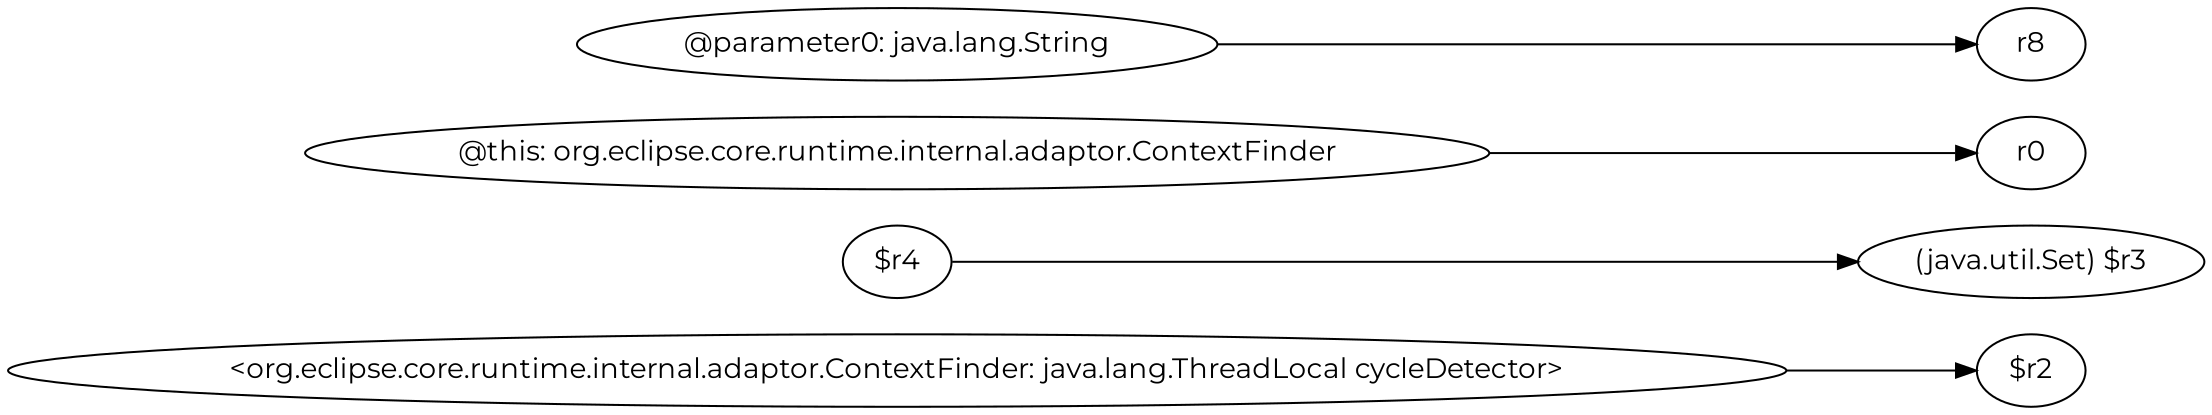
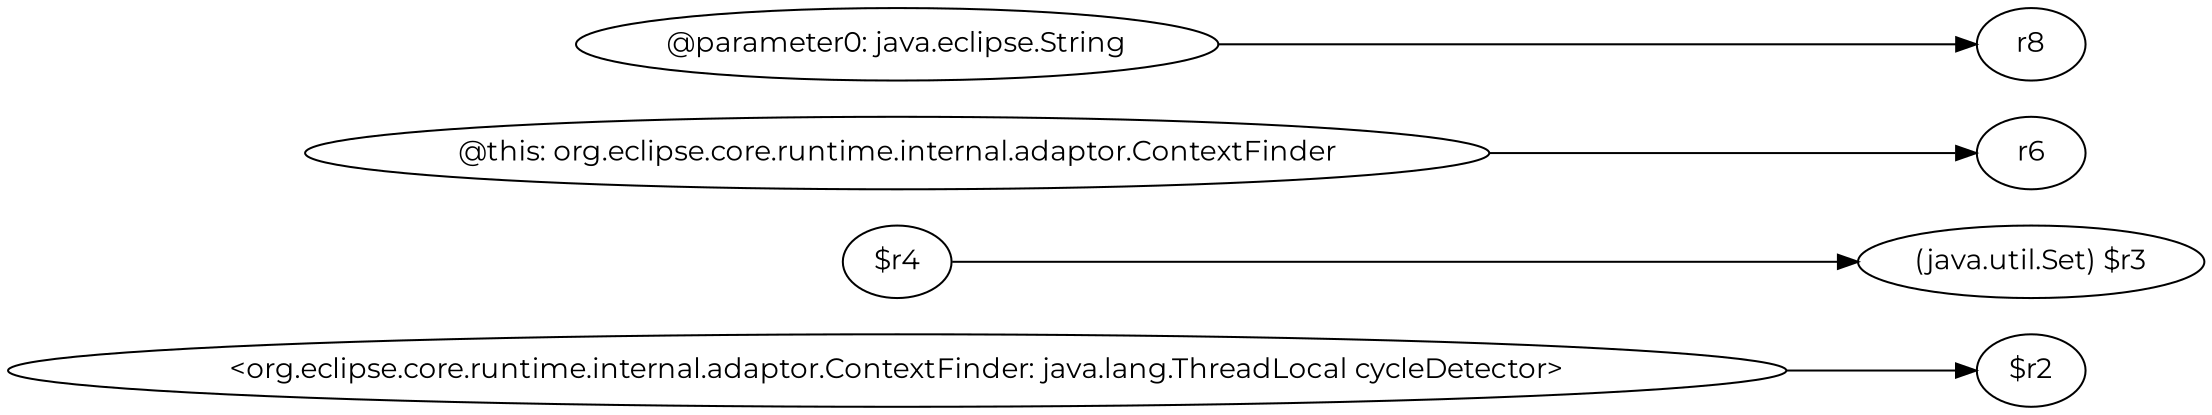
(897, 44) -> (897, 44)
(2031, 153) -> (2031, 153)
